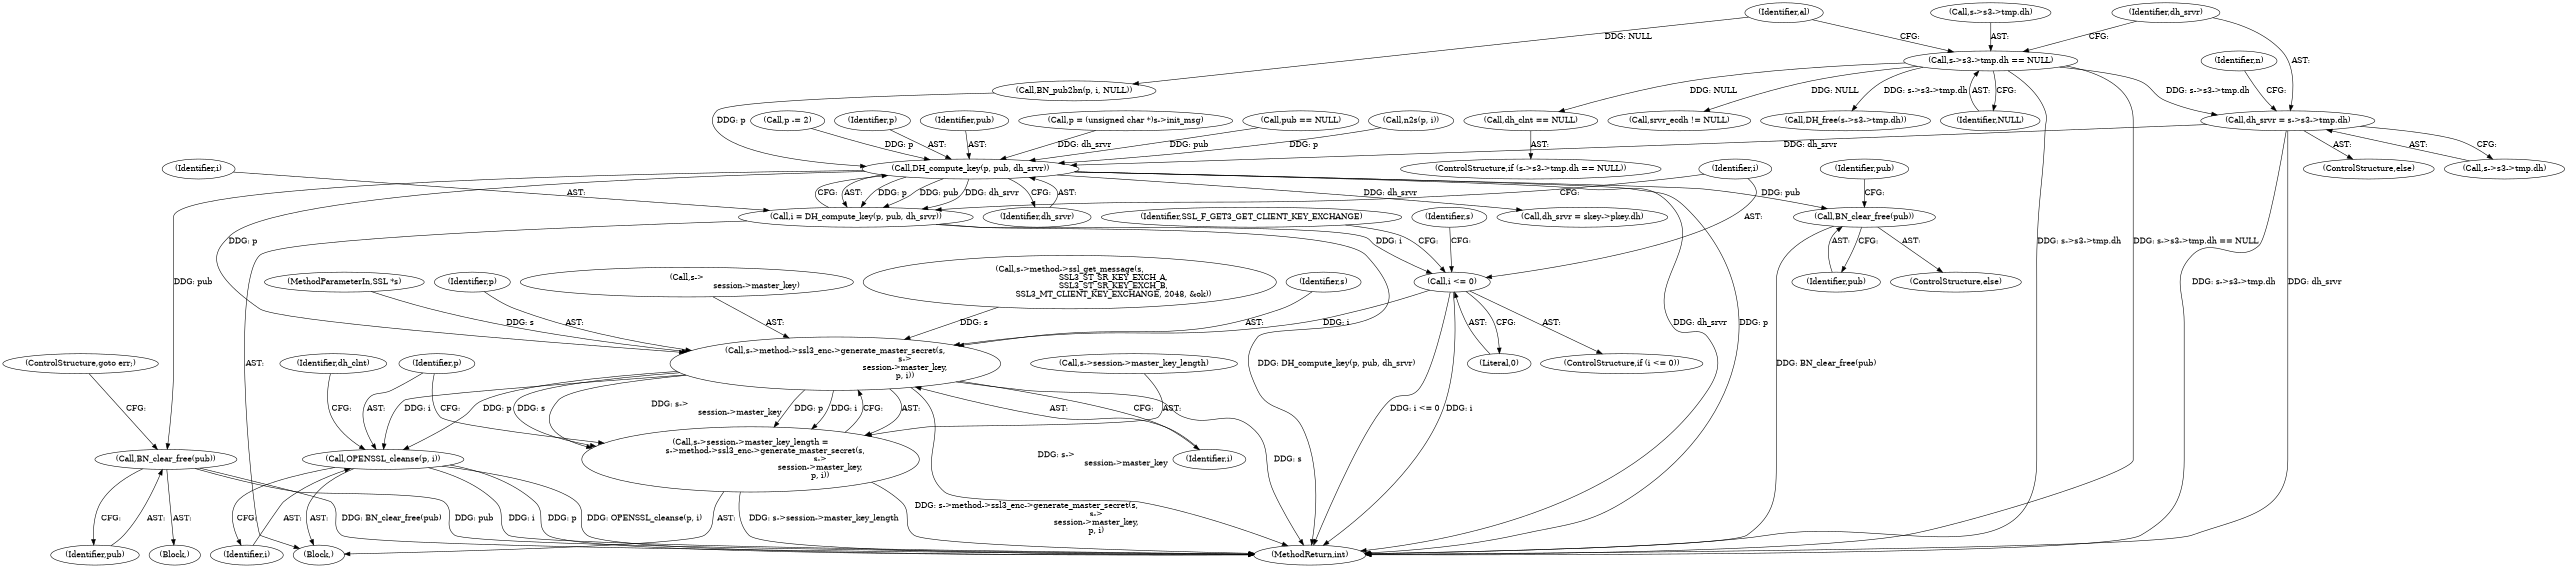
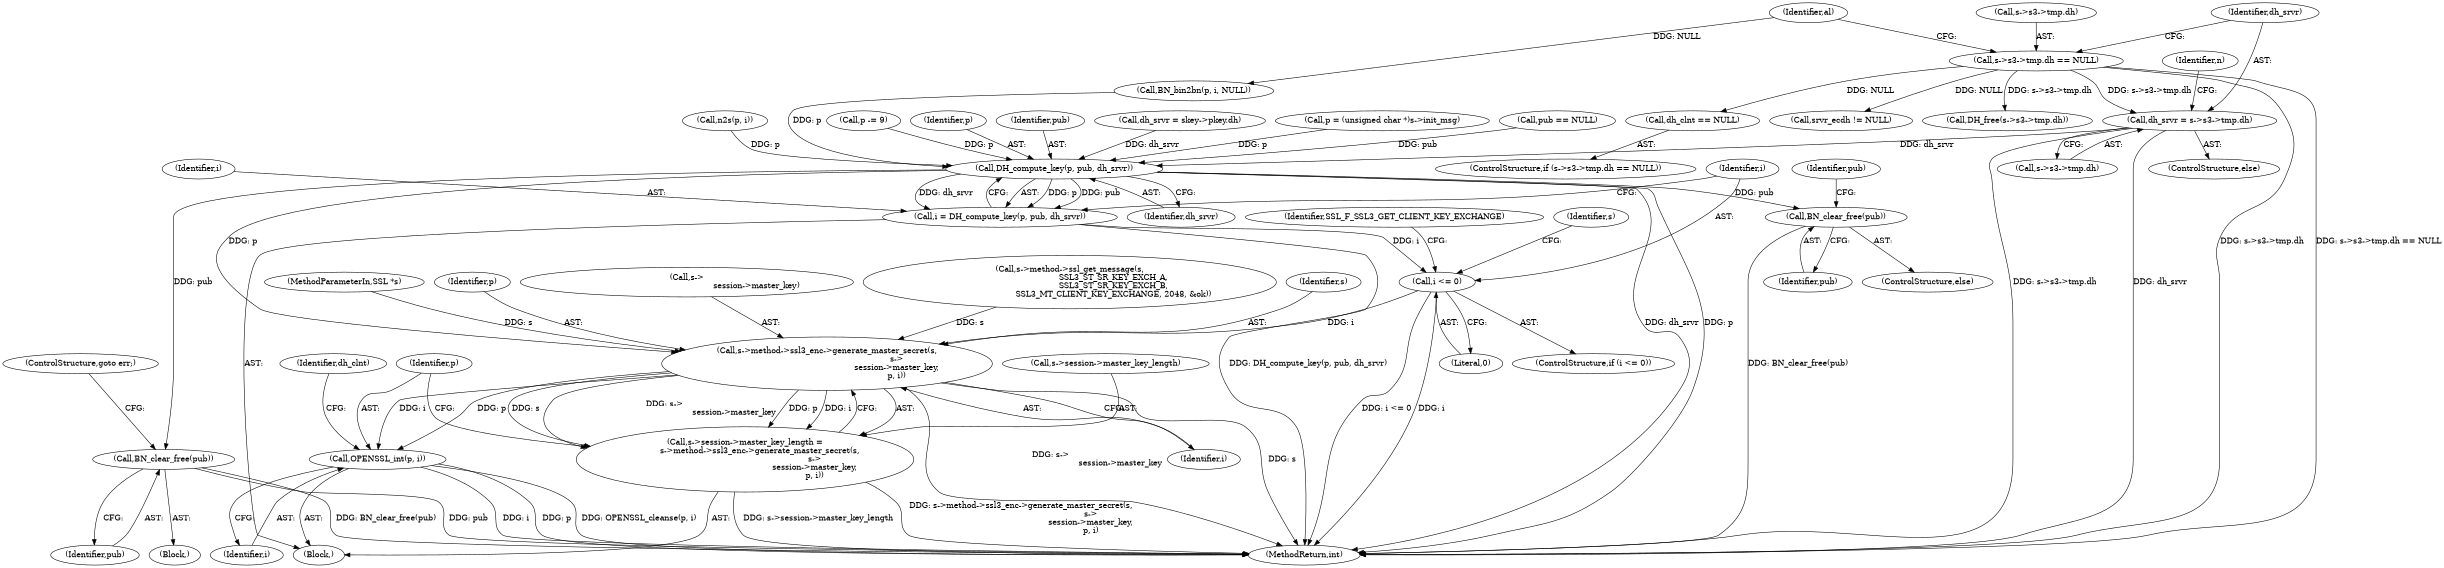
(1074, 91) -> (1194, 91)
(788, 121) -> (864, 121)
(1990, 121) -> none
(1084, 145) -> (1253, 145)
(1287, 191) -> (1120, 144)
(1252, 217) -> (1395, 217)
(383, 459) -> (378, 459)
